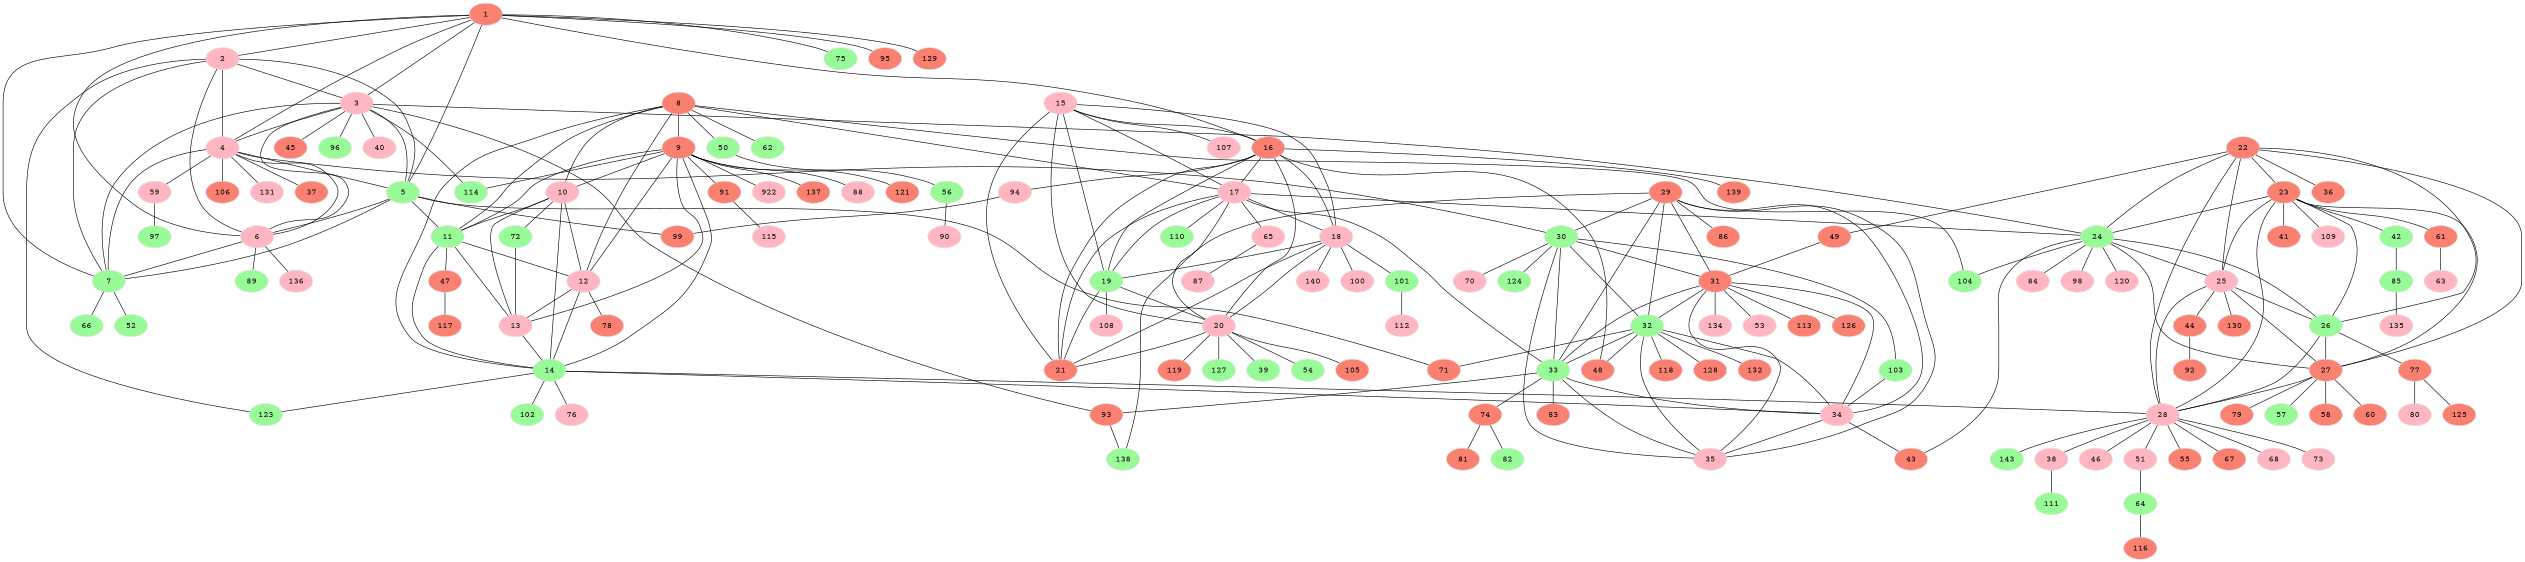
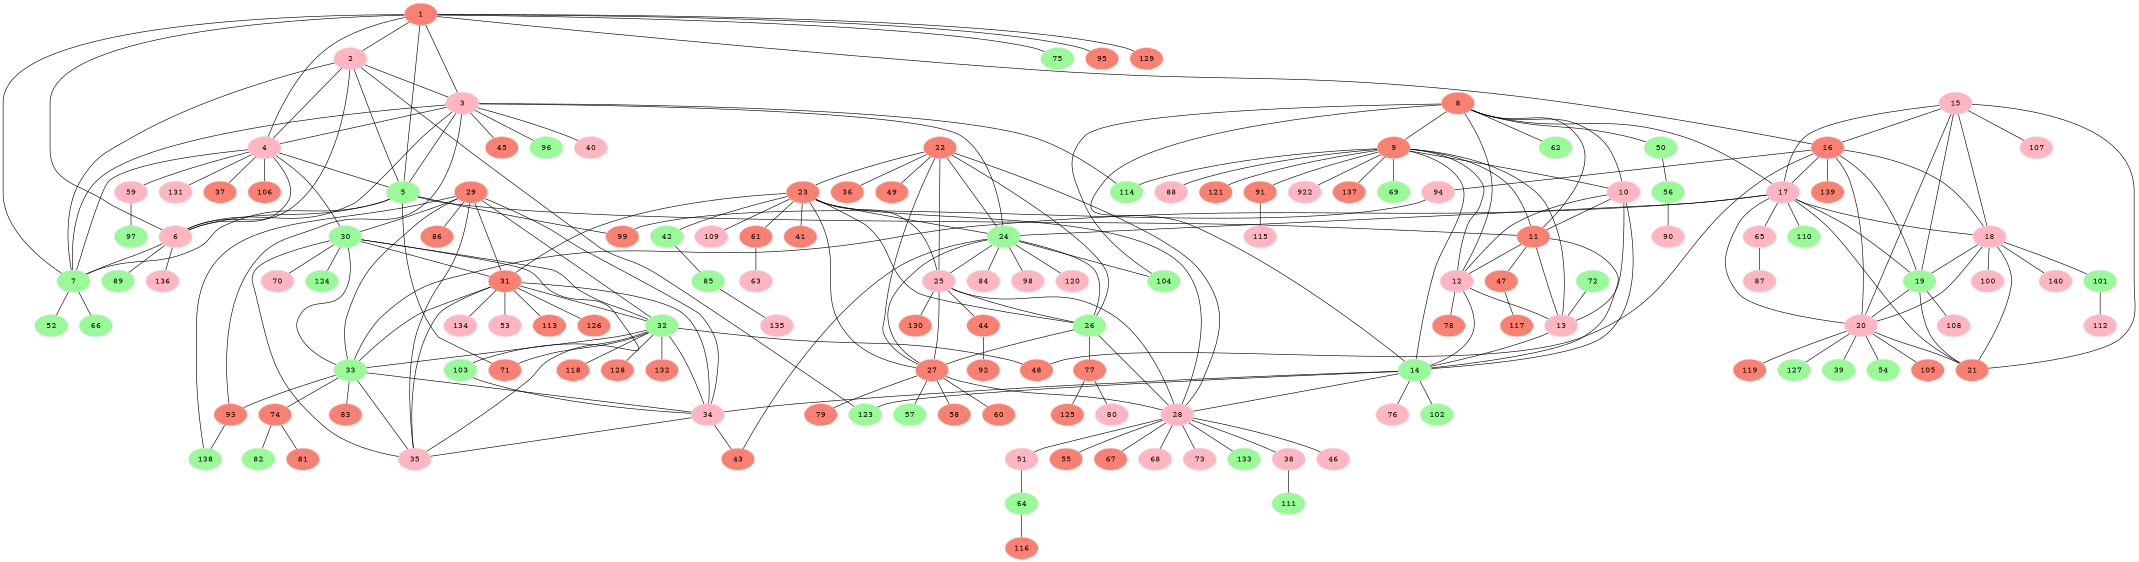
none -> (1394, 192)
(540, 214) -> none
(1111, 215) -> none
(447, 237) -> (1533, 237)
(1775, 259) -> (651, 211)
(2007, 459) -> (1244, 459)
